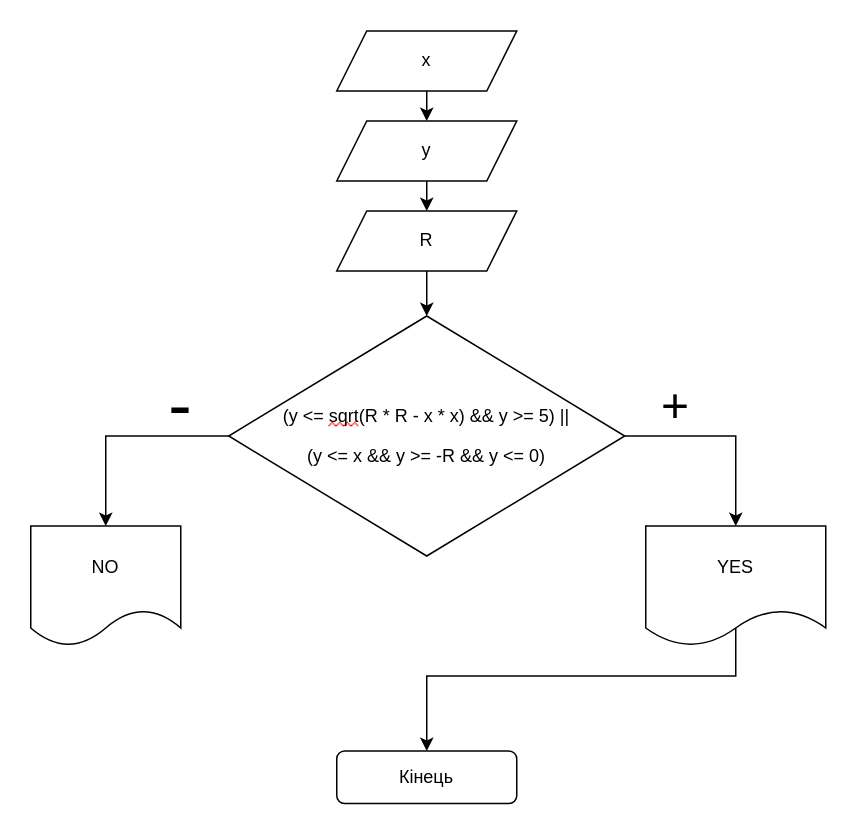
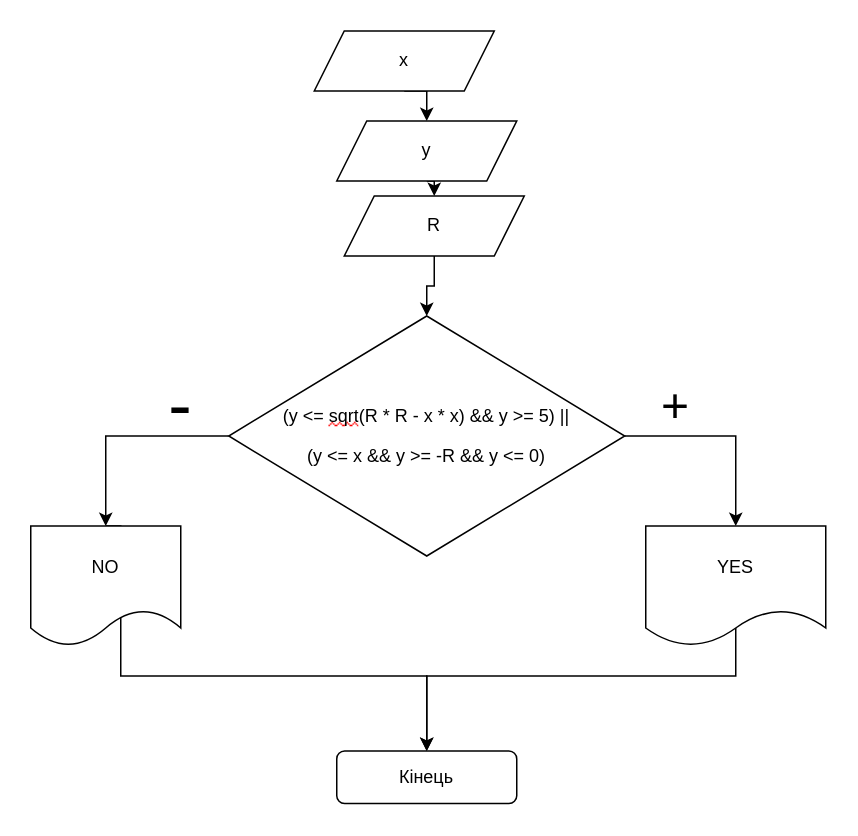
(427, 61) -> (404, 61)
(427, 241) -> (434, 226)
none -> (243, 676)
